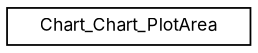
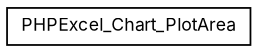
(129, 26) -> (129, 26)
